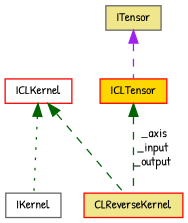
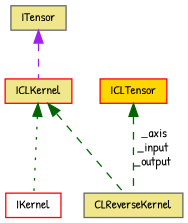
(133, 61) -> (38, 61)
(38, 91) -> (38, 91)
(33, 205) -> (33, 205)
(133, 205) -> (133, 205)
